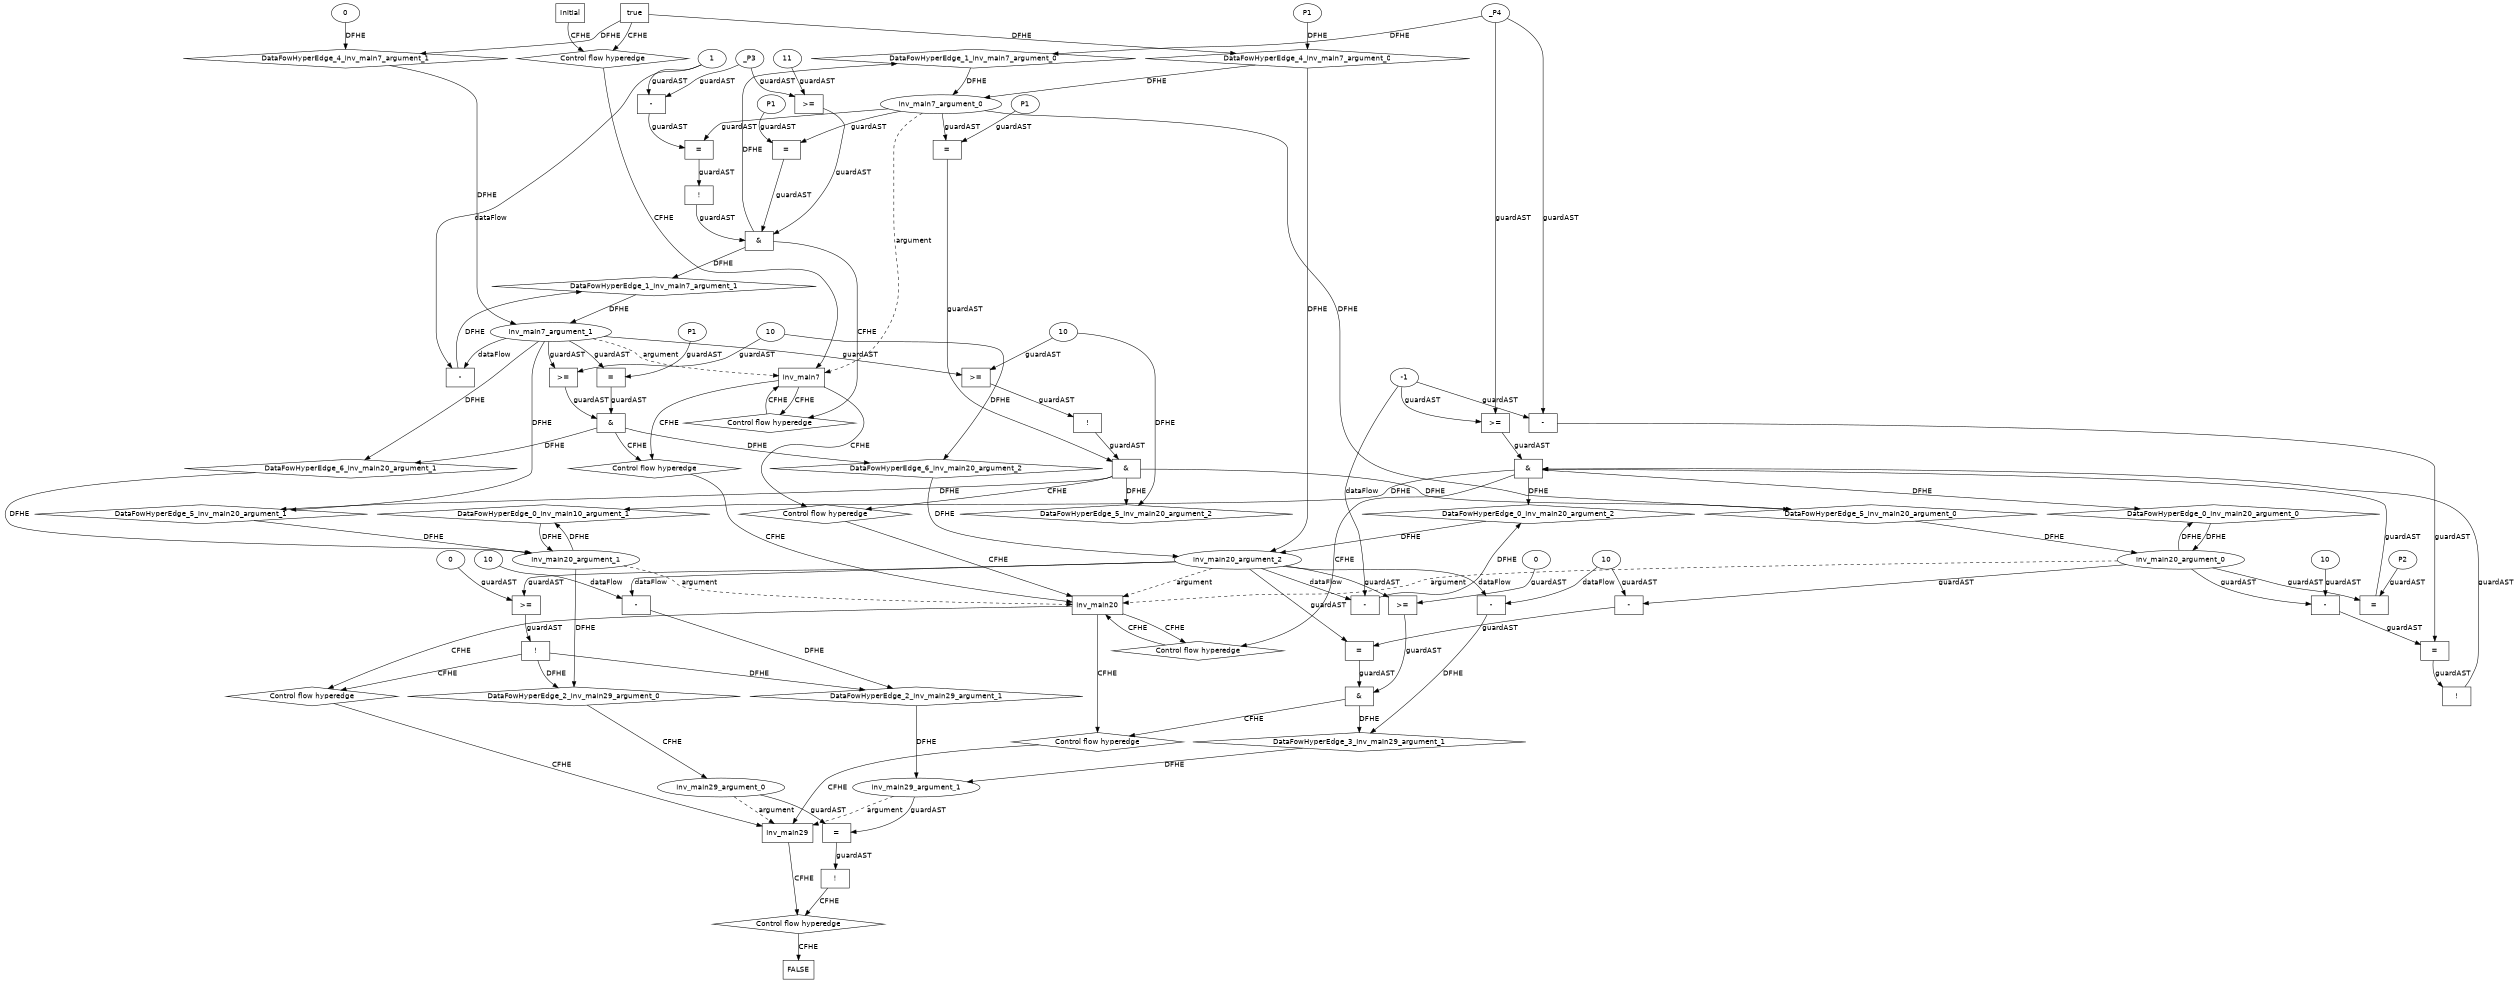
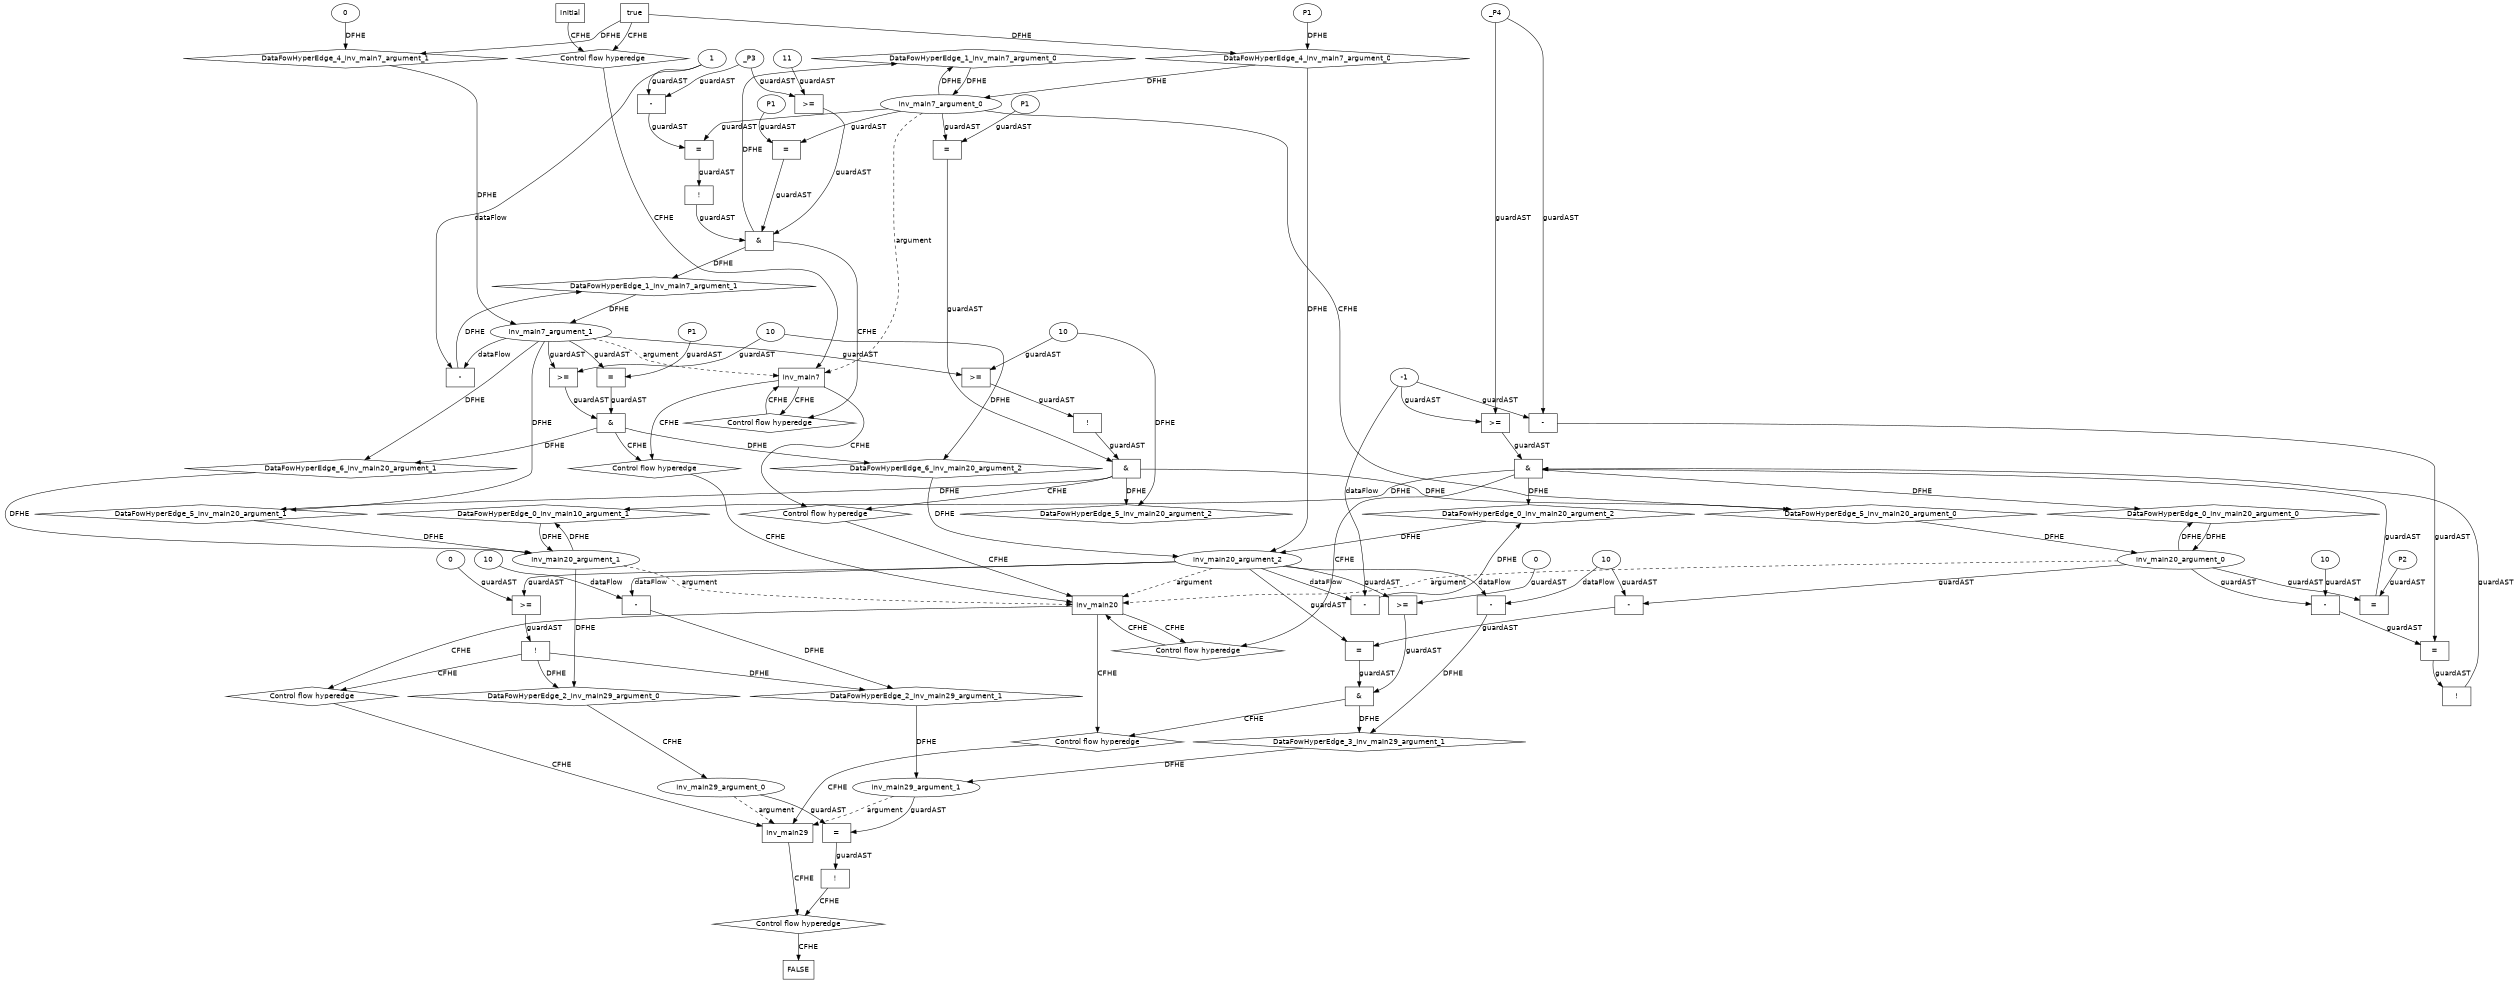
(1271, 45) -> (940, 81)
(1348, 309) -> (1348, 309)
